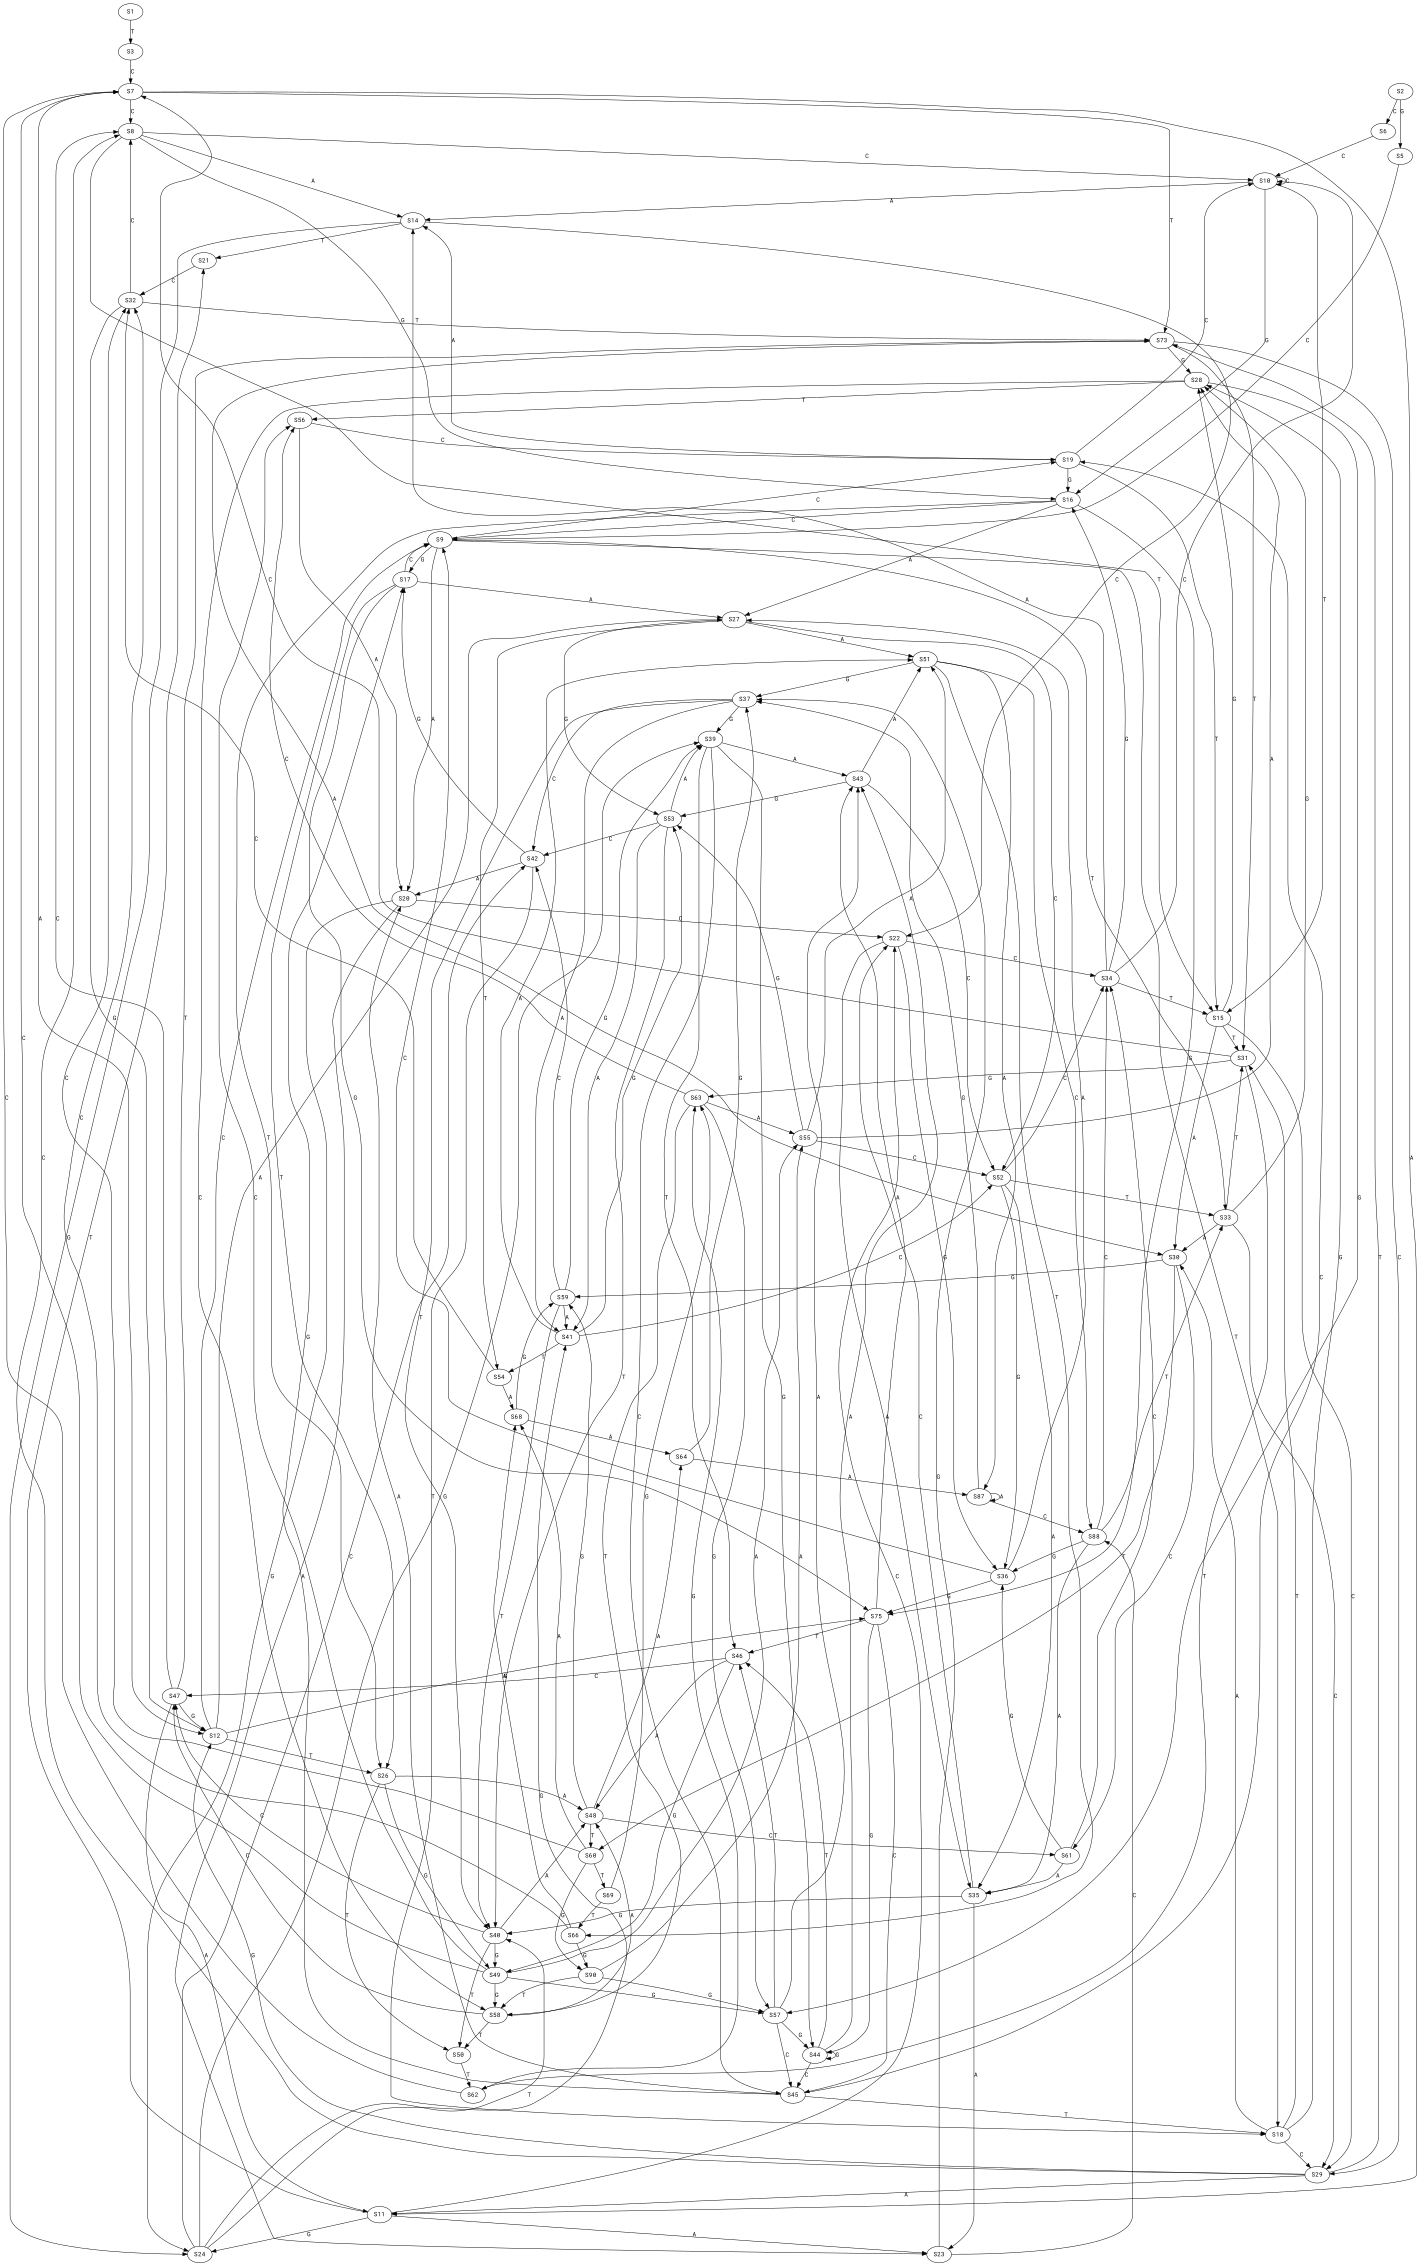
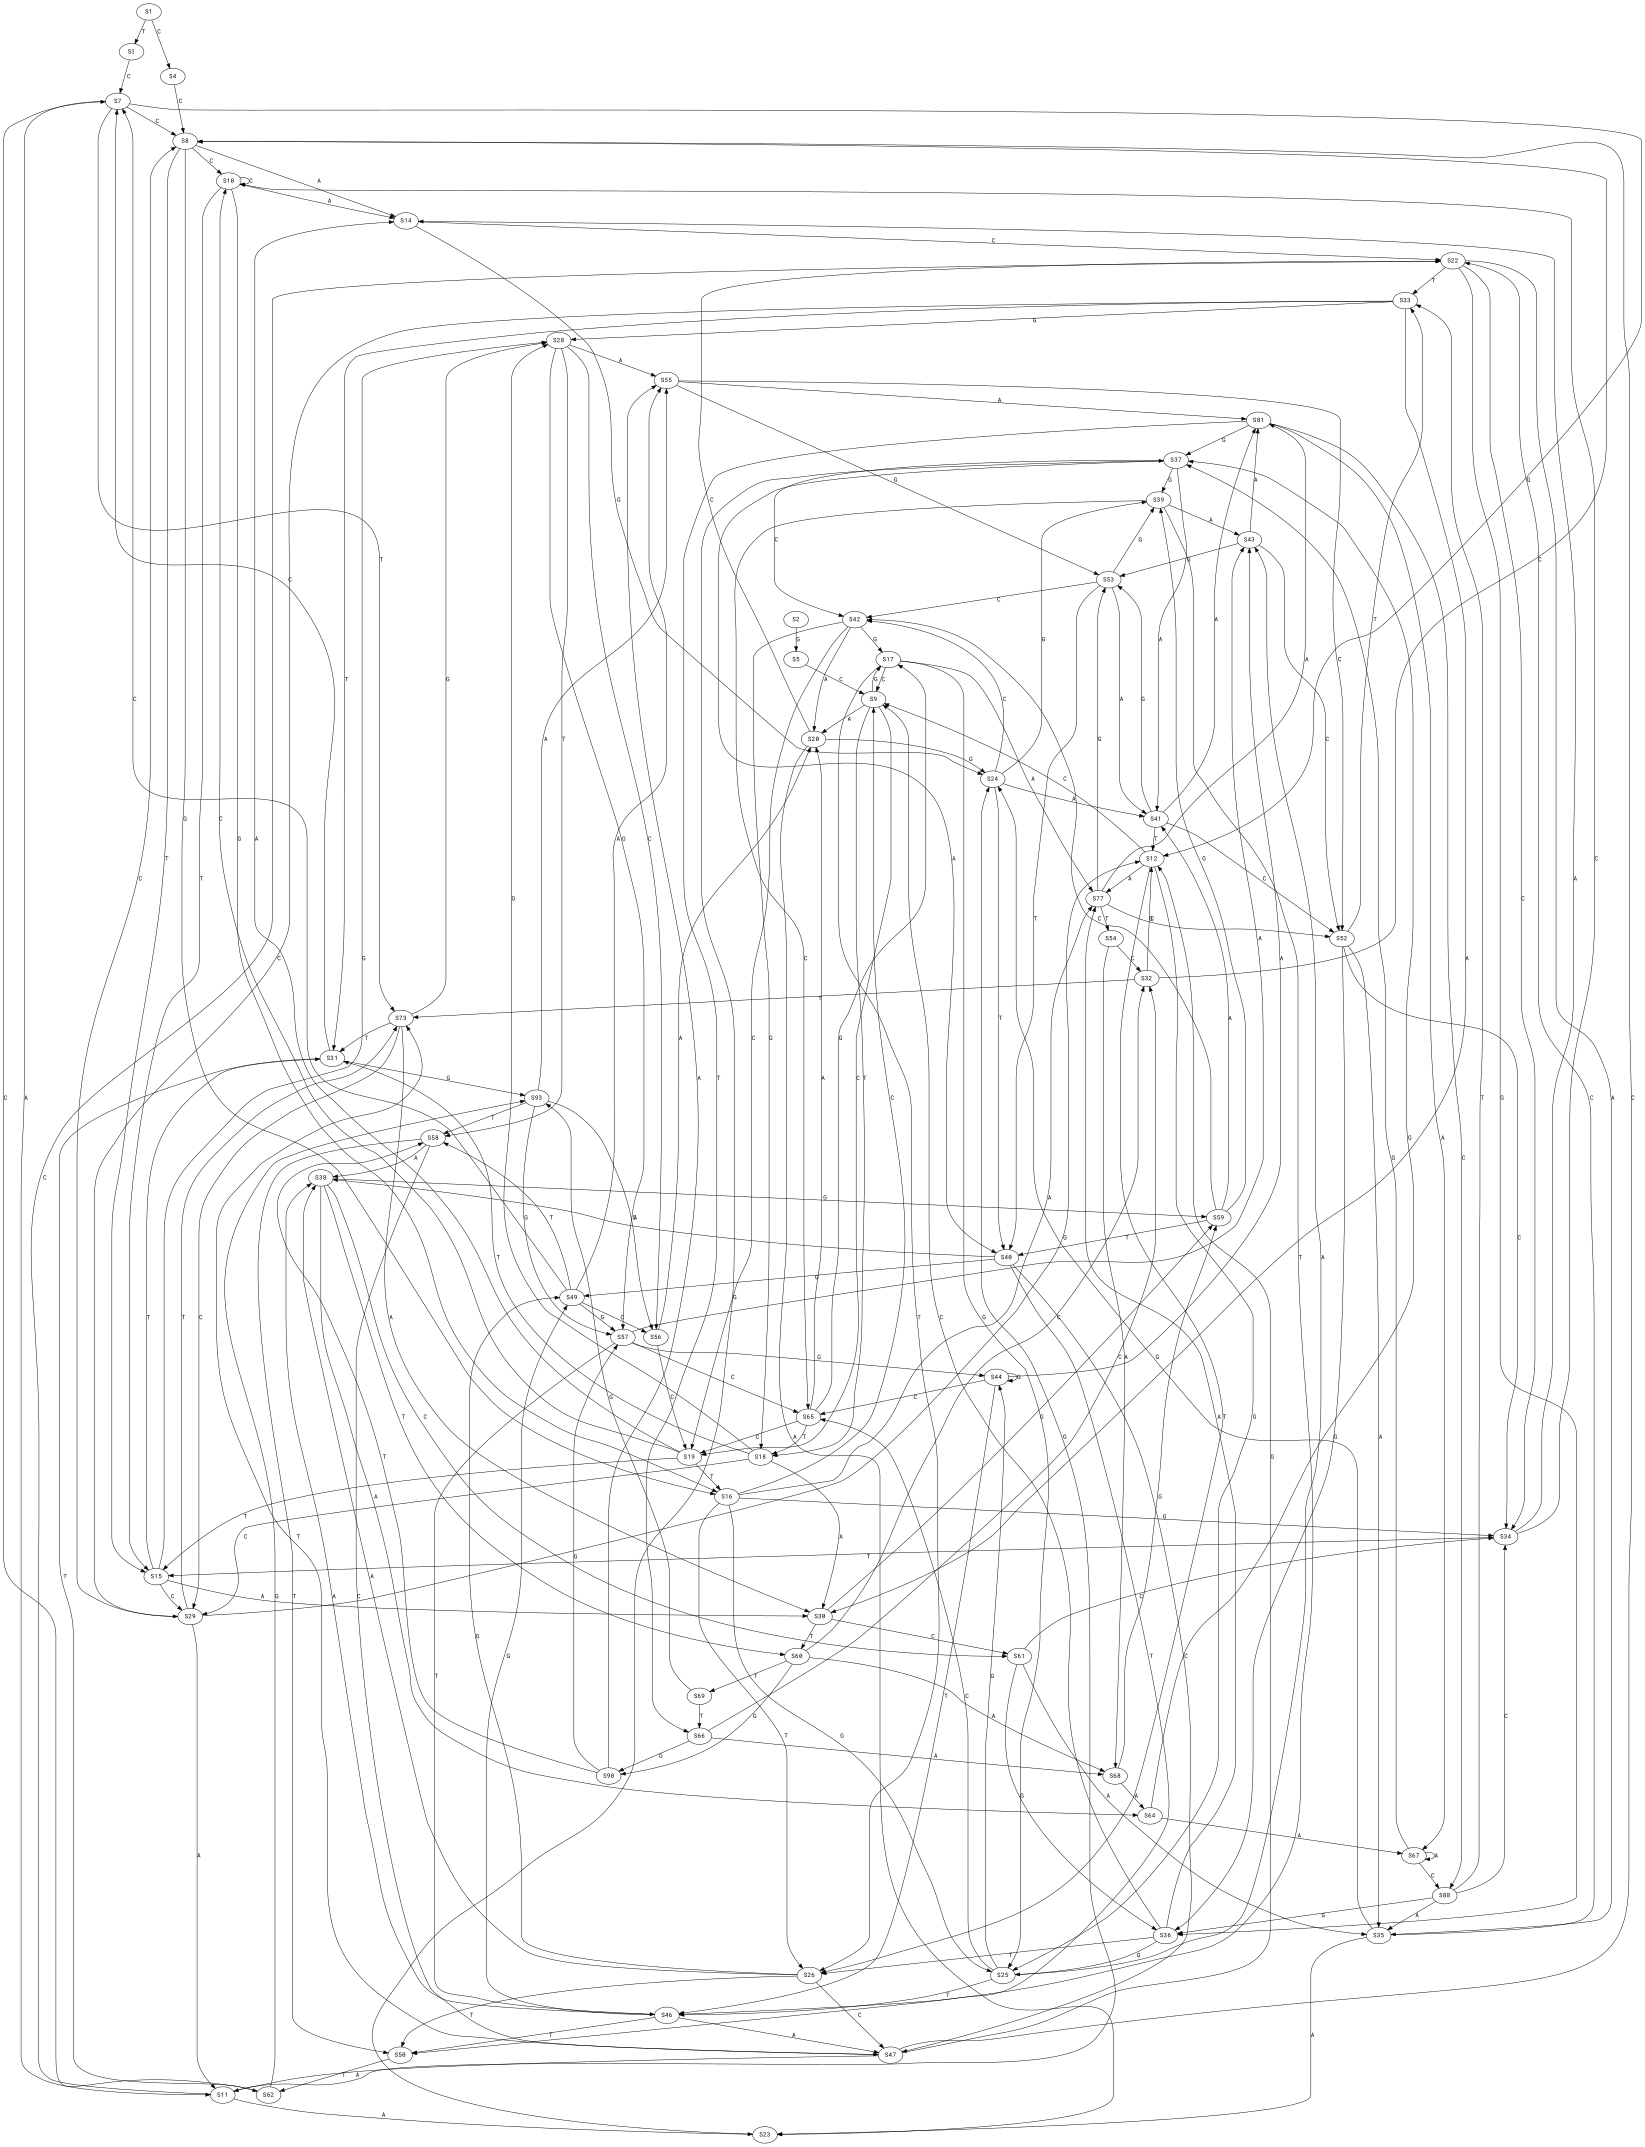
none -> (173, 77)
(1383, 132) -> none
(204, 261) -> none
(804, 400) -> (650, 839)
(1070, 480) -> (712, 1477)
(734, 620) -> (1098, 899)
(1056, 631) -> (1431, 279)
(925, 660) -> (1259, 420)
(1125, 738) -> (1114, 1517)
(685, 779) -> (1141, 540)
(41, 919) -> (1529, 480)
(1270, 945) -> (610, 360)
none -> (752, 1030)
(696, 1098) -> (537, 1098)
(201, 1198) -> (564, 739)
(421, 1317) -> (954, 859)
(536, 1357) -> (1154, 837)
(781, 1384) -> none
(433, 1497) -> (771, 1038)
(979, 1497) -> (1414, 1856)
(876, 1617) -> (1003, 1975)
(597, 1676) -> (794, 2035)
(542, 1796) -> (1074, 799)
(591, 1816) -> (321, 1178)
(747, 1902) -> (1187, 1398)
none -> (998, 1954)
(1133, 1971) -> none
(497, 1995) -> (552, 1218)
none -> (848, 2014)
none -> (536, 2035)
(793, 2095) -> (808, 1417)
